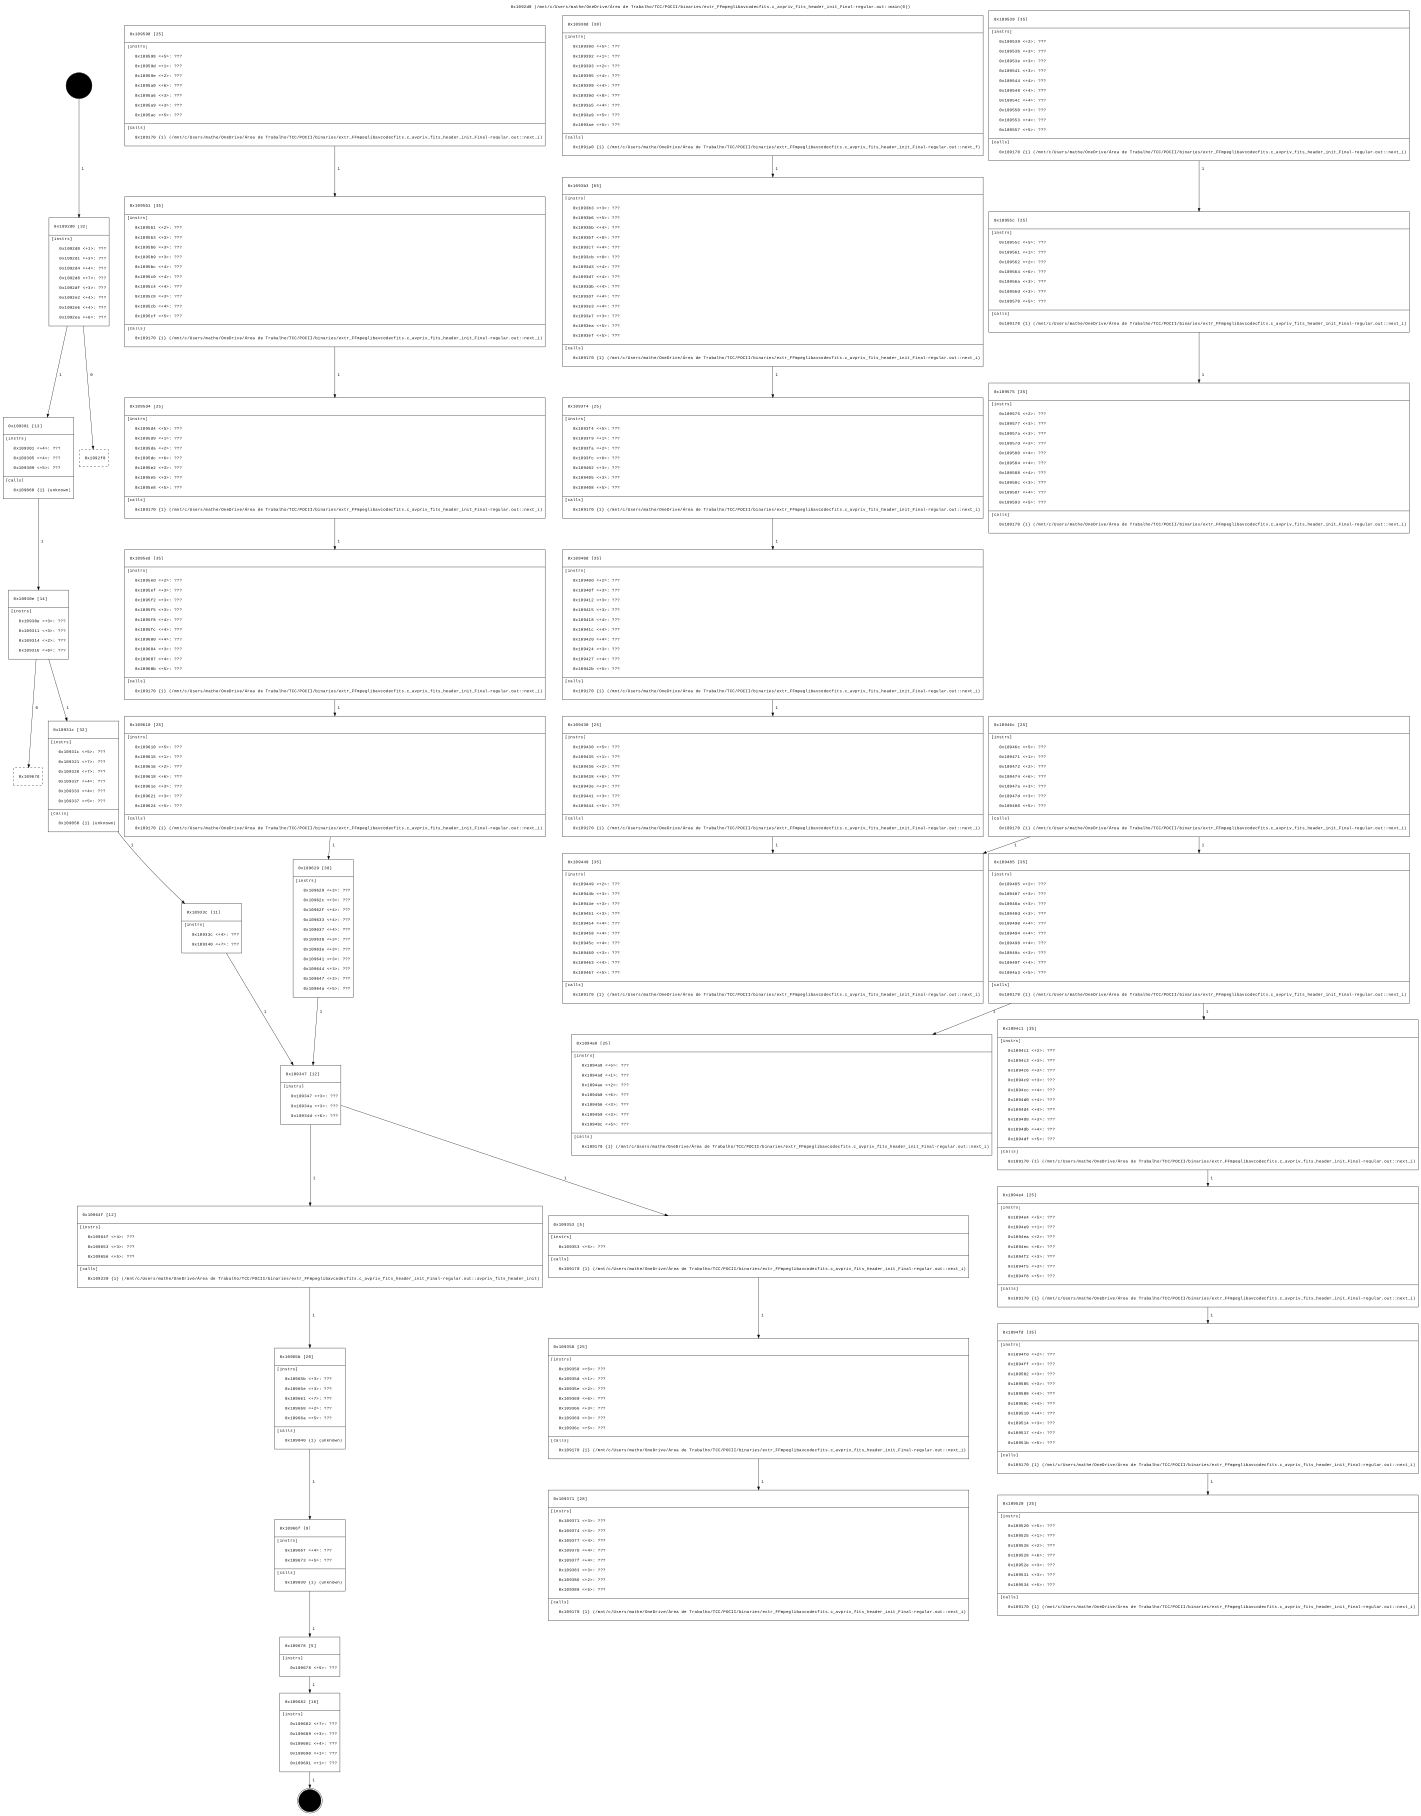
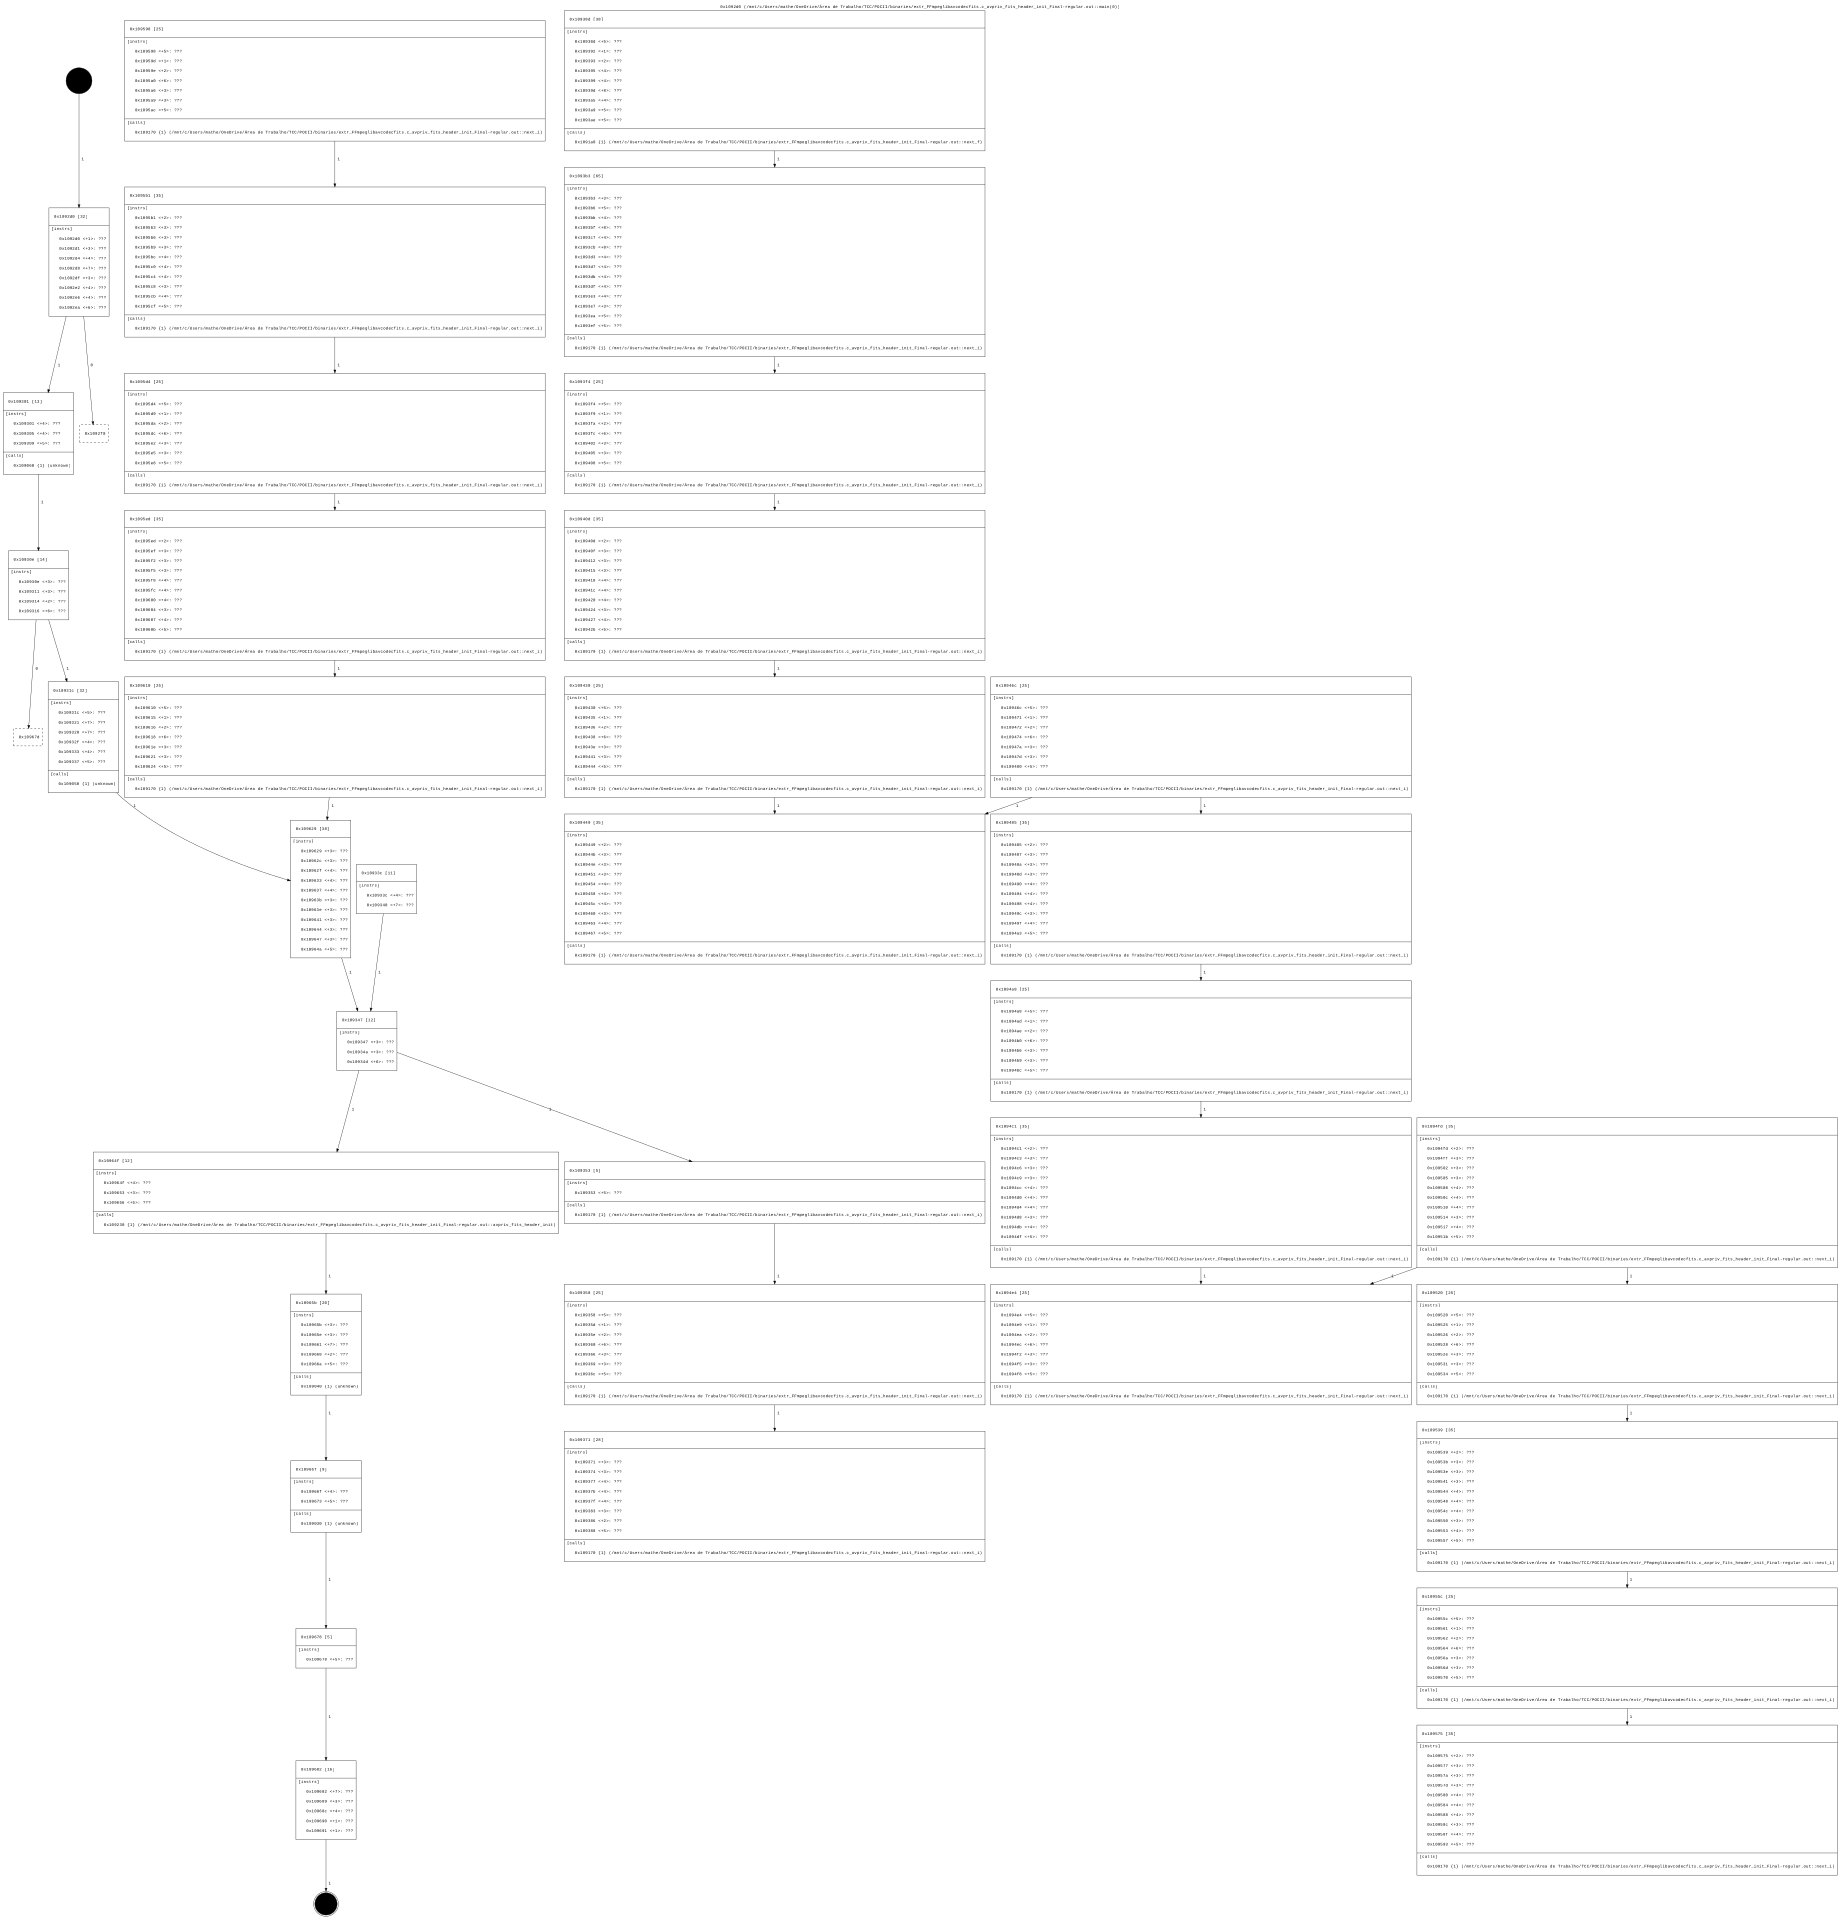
(149, 868) -> (197, 845)
(1203, 1010) -> (1201, 1108)
(1208, 1314) -> (1395, 1275)
none -> (1627, 1412)
